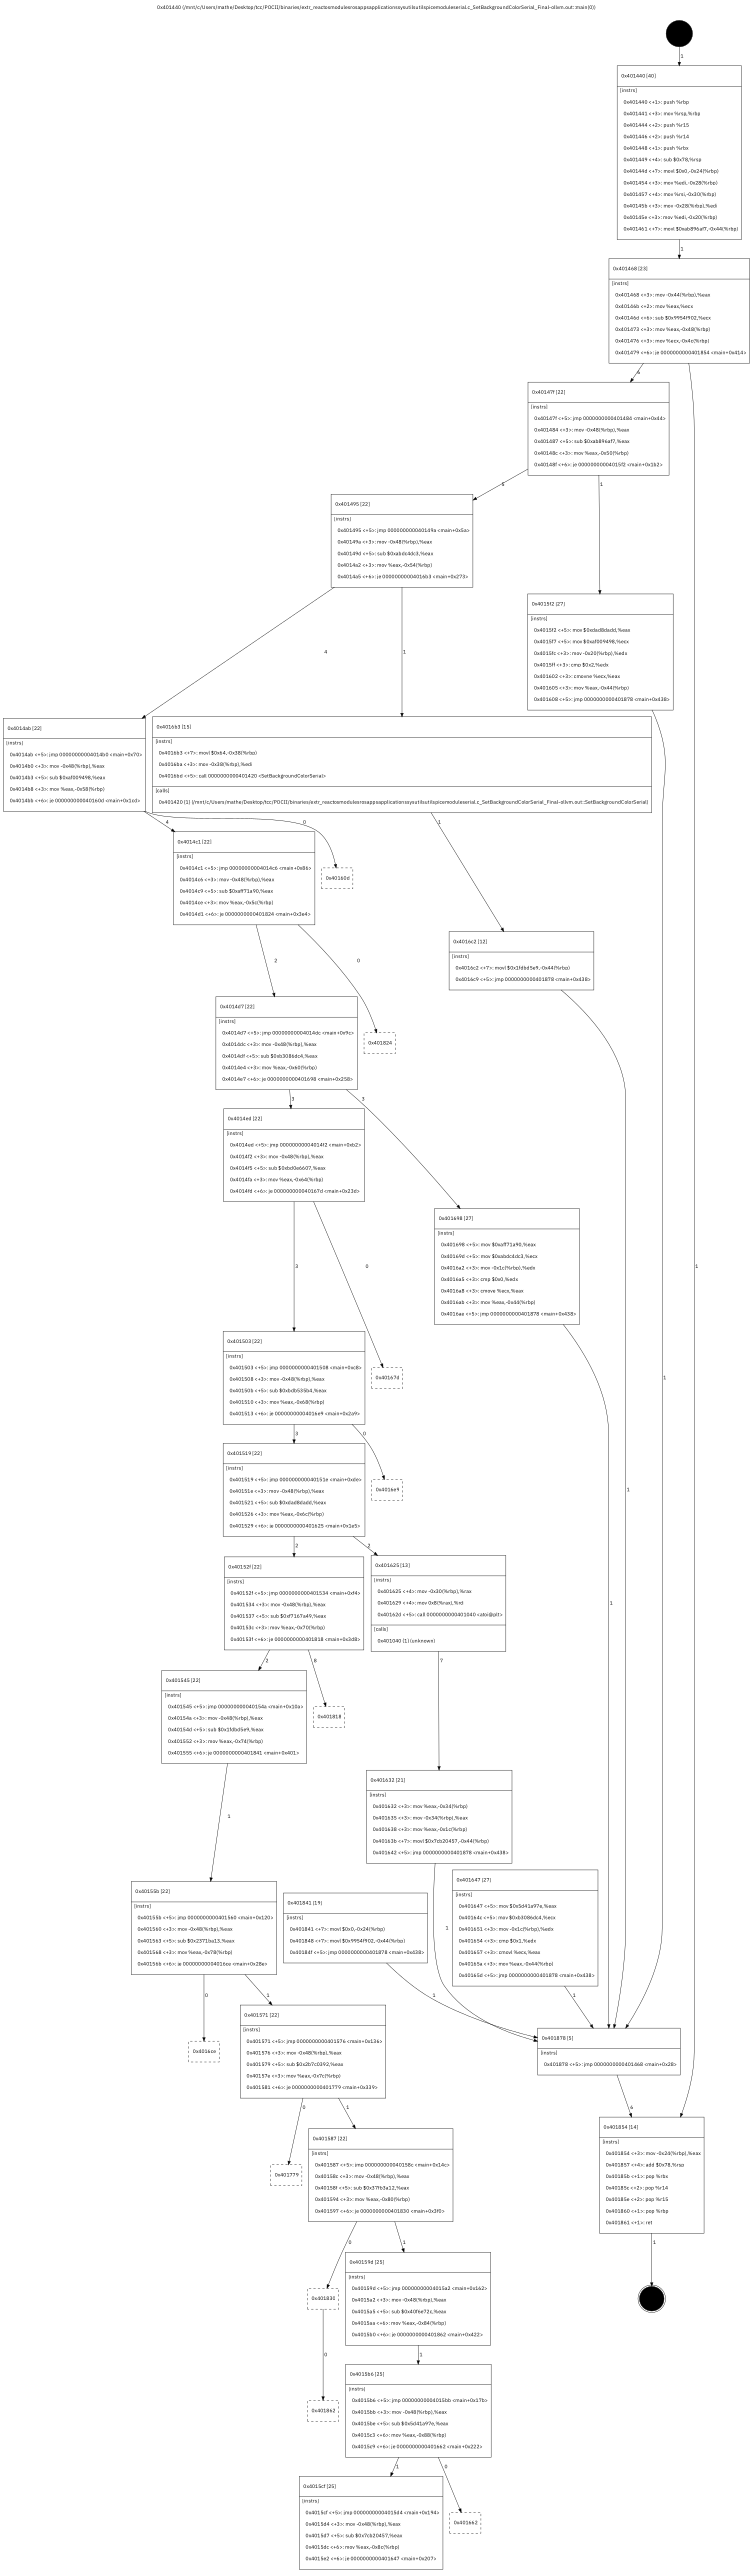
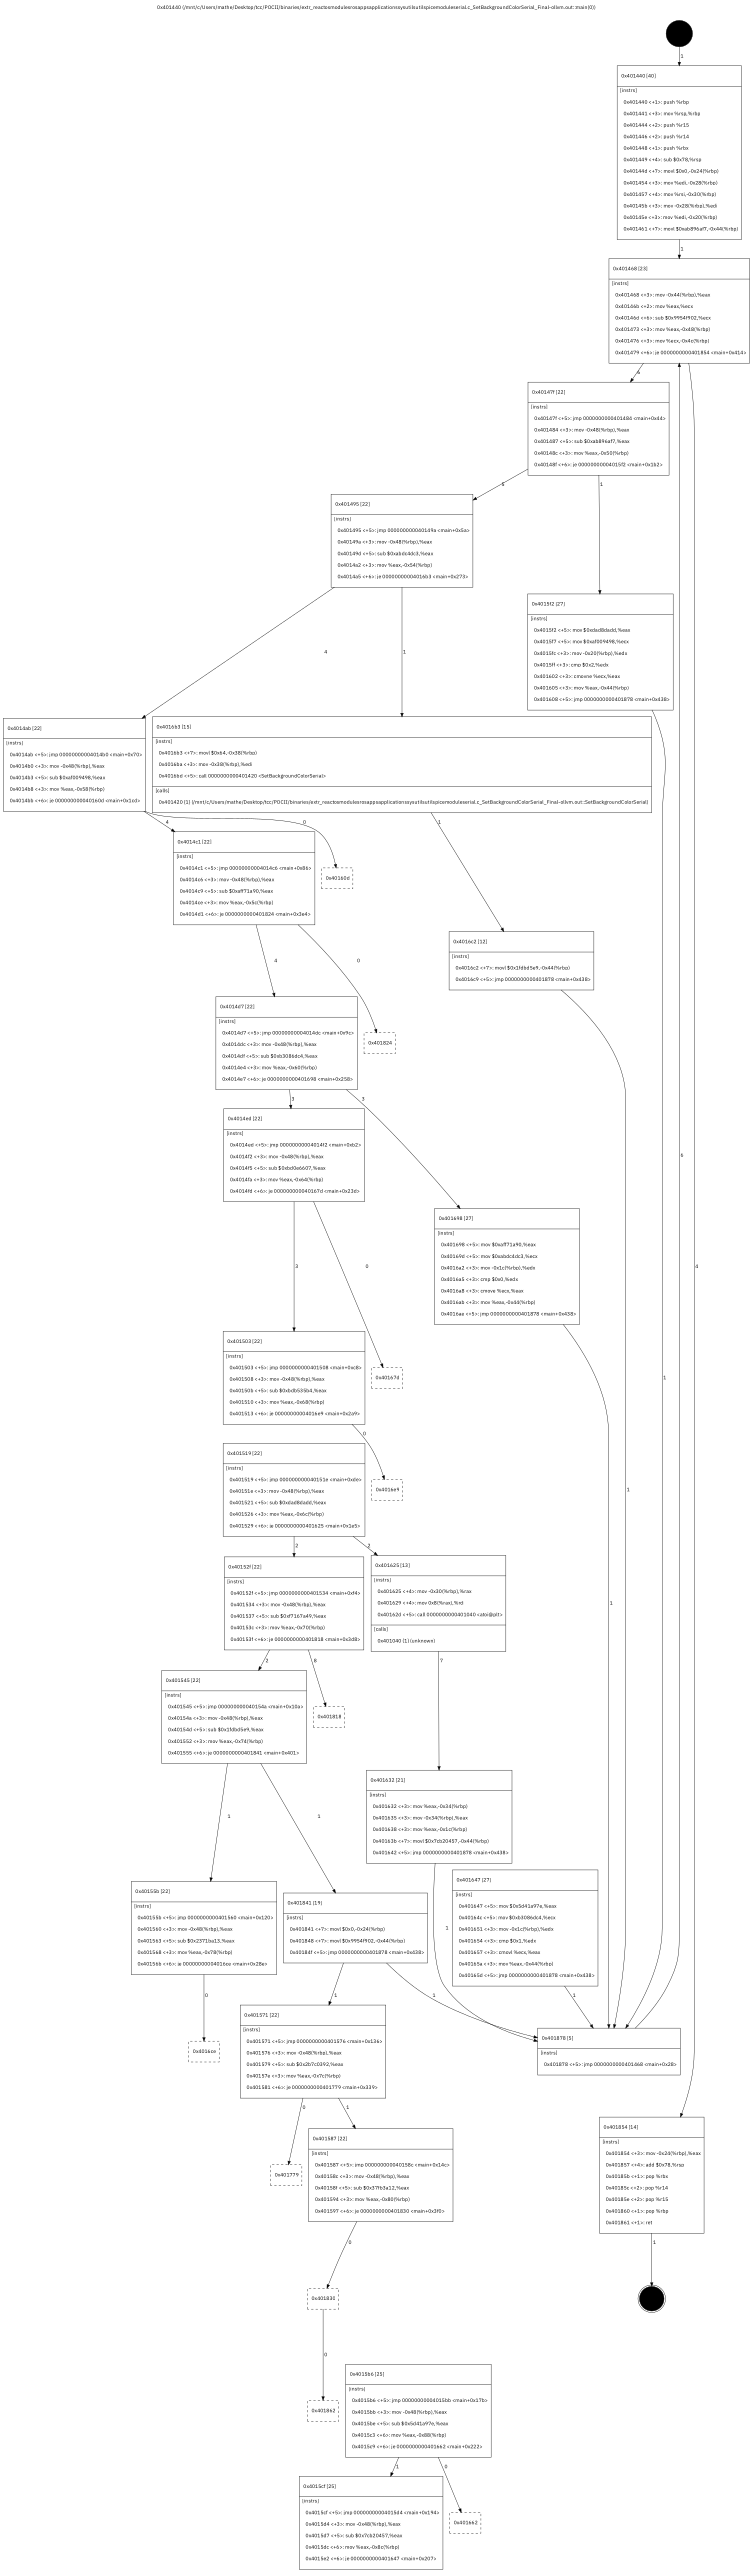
(275, 961) -> (275, 961)
(696, 1267) -> (696, 1267)
(294, 1432) -> none
none -> (297, 1827)
(257, 1988) -> (337, 1982)
(624, 2094) -> (679, 1204)
(418, 2299) -> none
